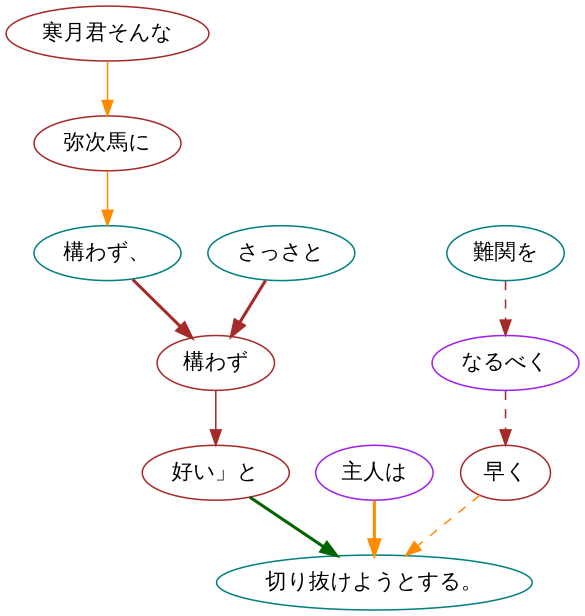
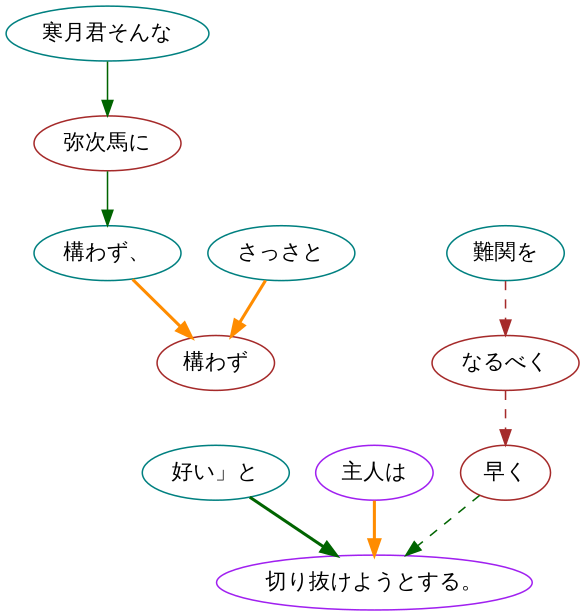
(108, 34) -> (108, 34)
(108, 81) -> (108, 81)
(108, 191) -> (108, 191)
(253, 301) -> (253, 301)
(157, 303) -> (157, 303)
(506, 363) -> (506, 363)
(216, 410) -> none
(216, 473) -> (216, 473)
(449, 520) -> (449, 520)
(374, 583) -> (374, 583)
